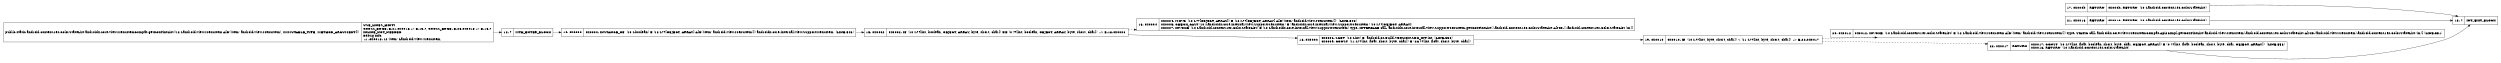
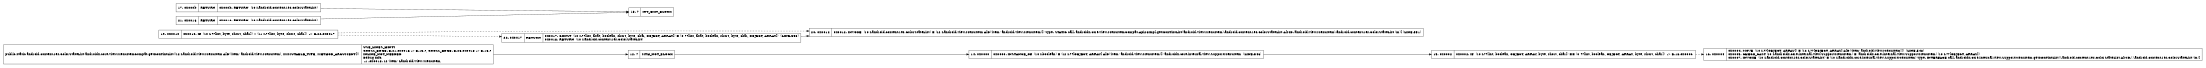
(533, 32) -> (657, 54)
(1386, 40) -> none
(2320, 58) -> (804, 36)
